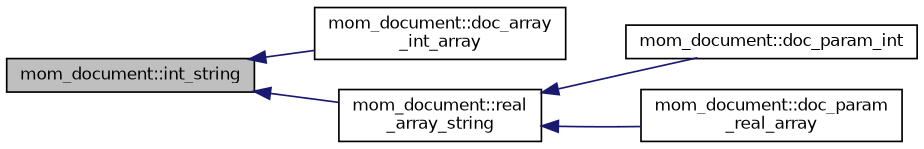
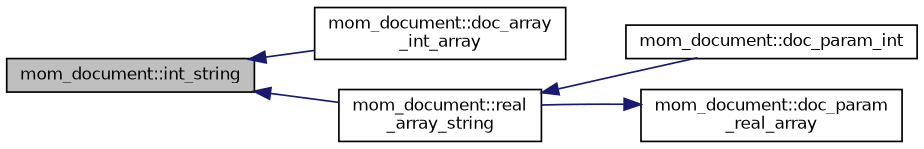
(600, 127) -> (583, 104)
